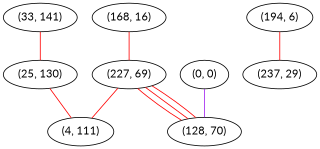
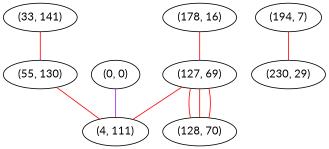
(129, 17) -> (200, 17)
(280, 17) -> (289, 17)
(40, 75) -> (40, 75)
(129, 75) -> (200, 75)
(280, 75) -> (289, 75)
(204, 103) -> (116, 103)
